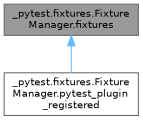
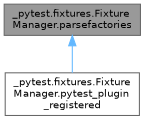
(71, 20) -> (72, 20)
